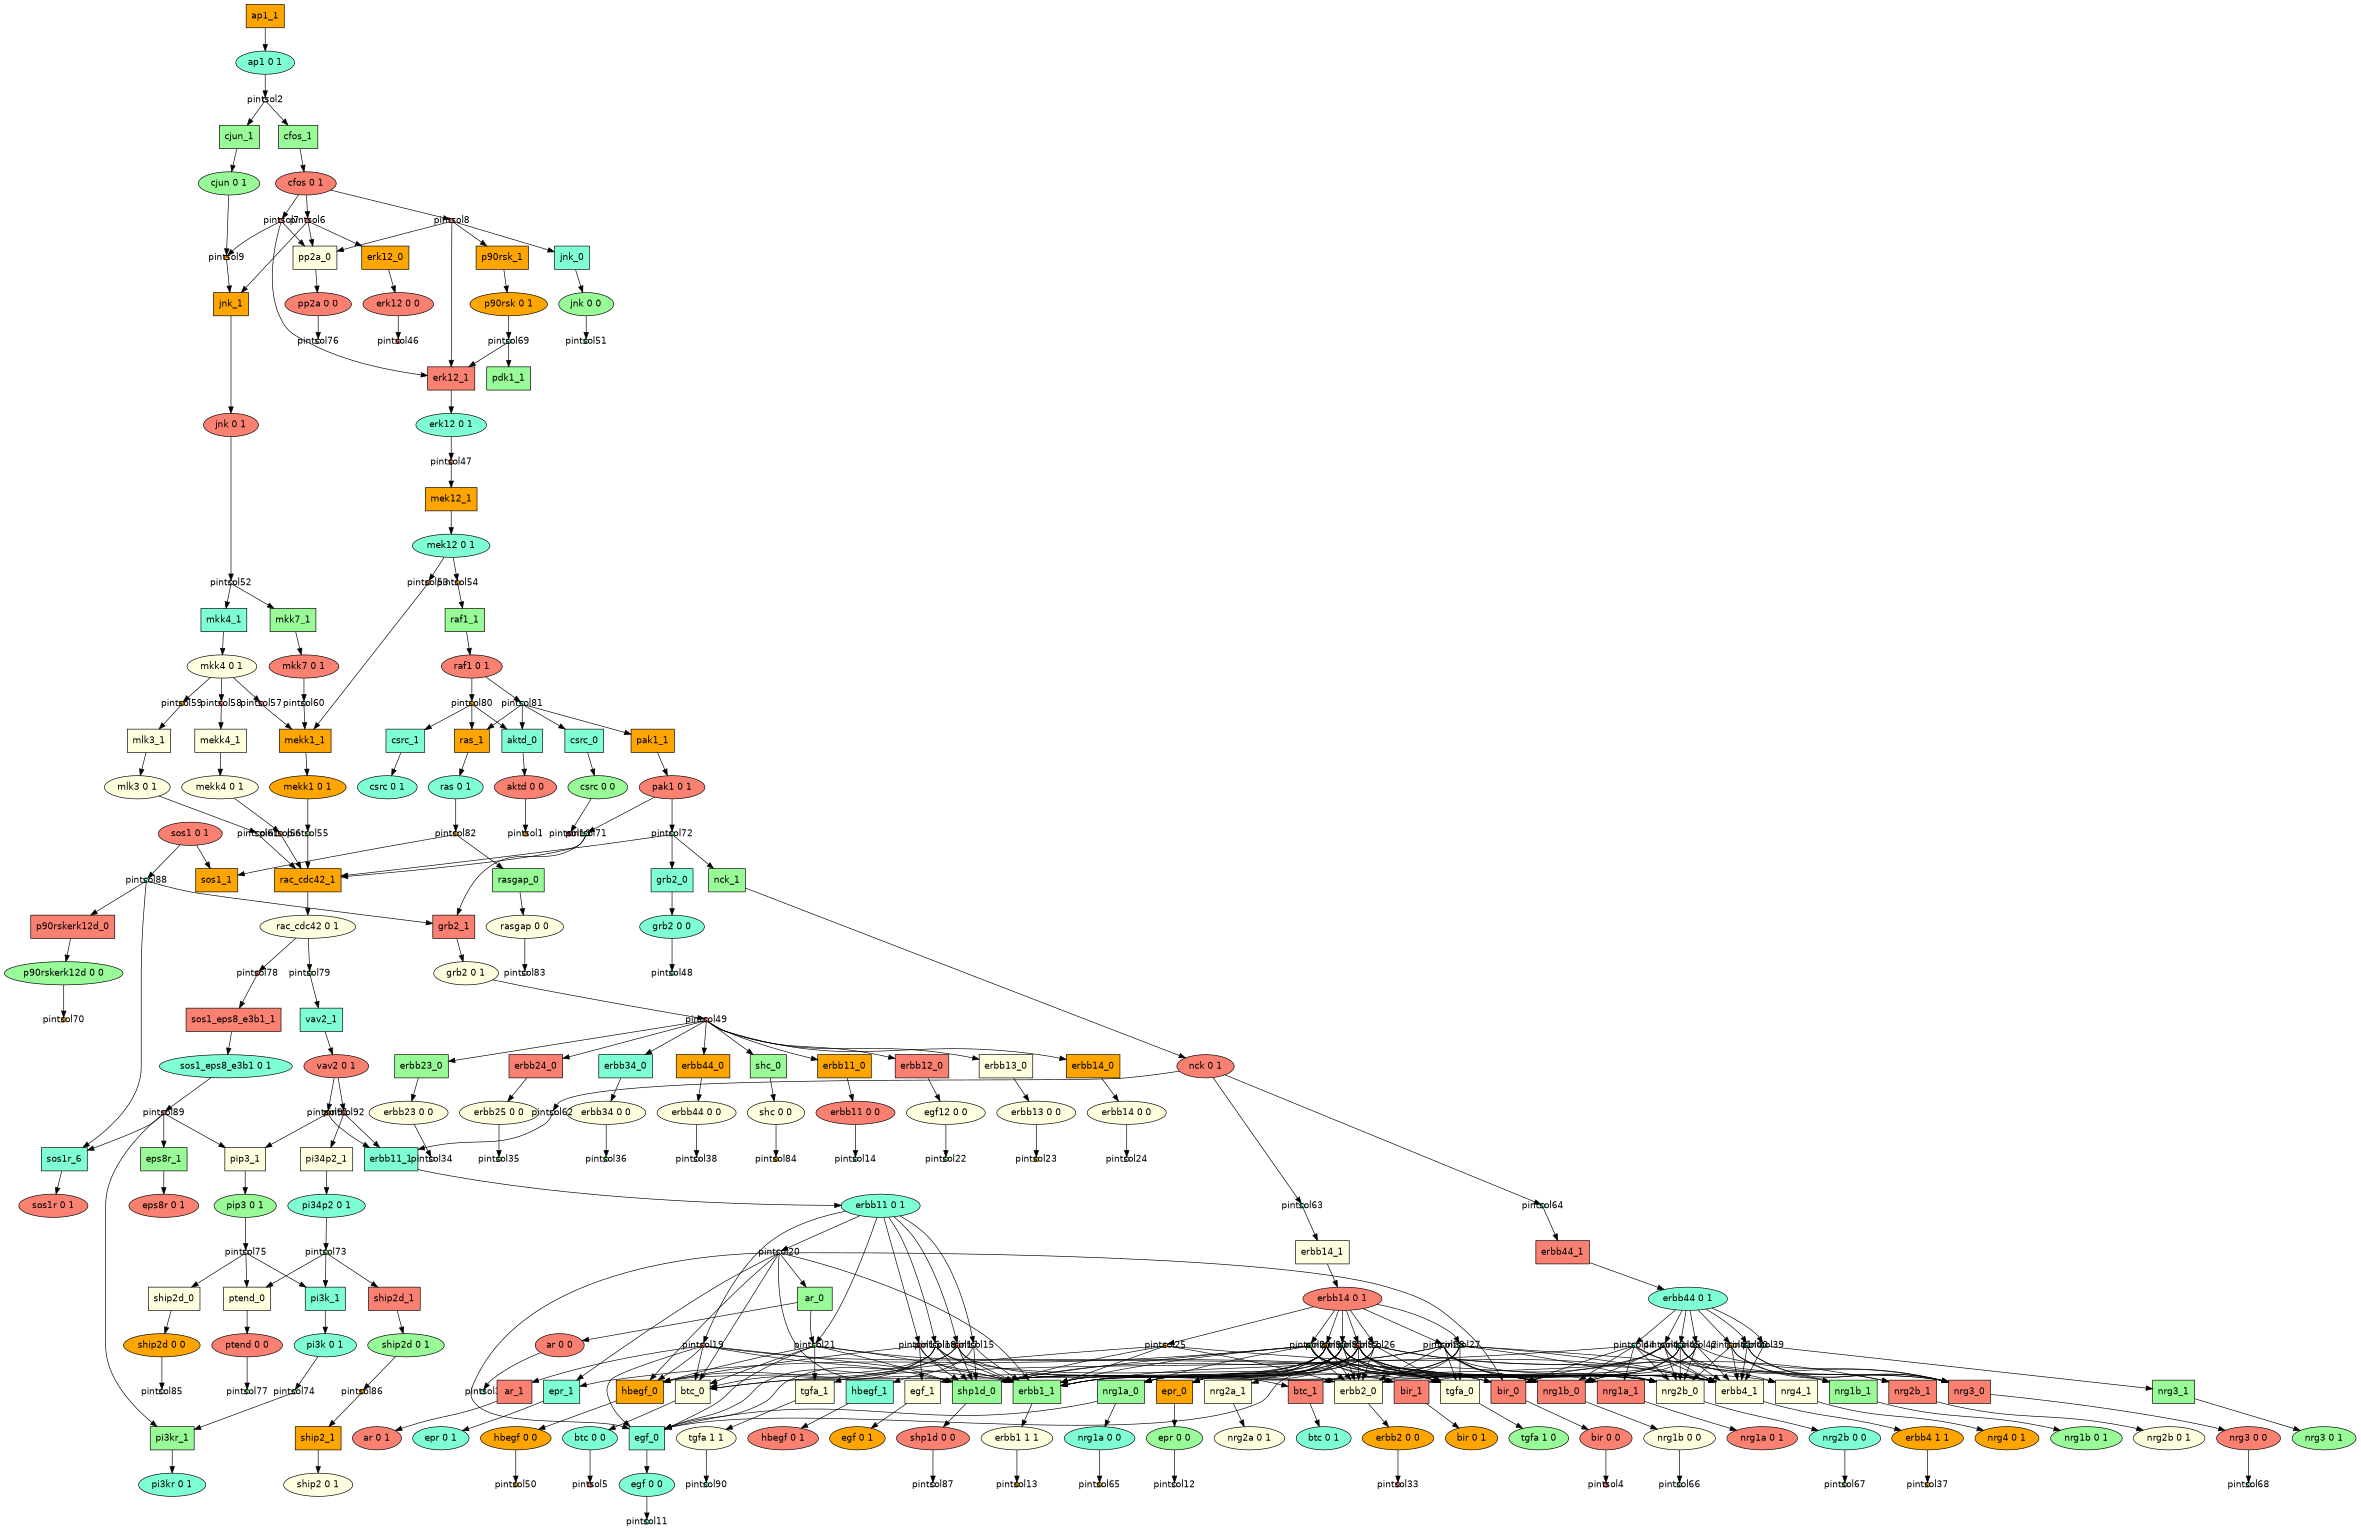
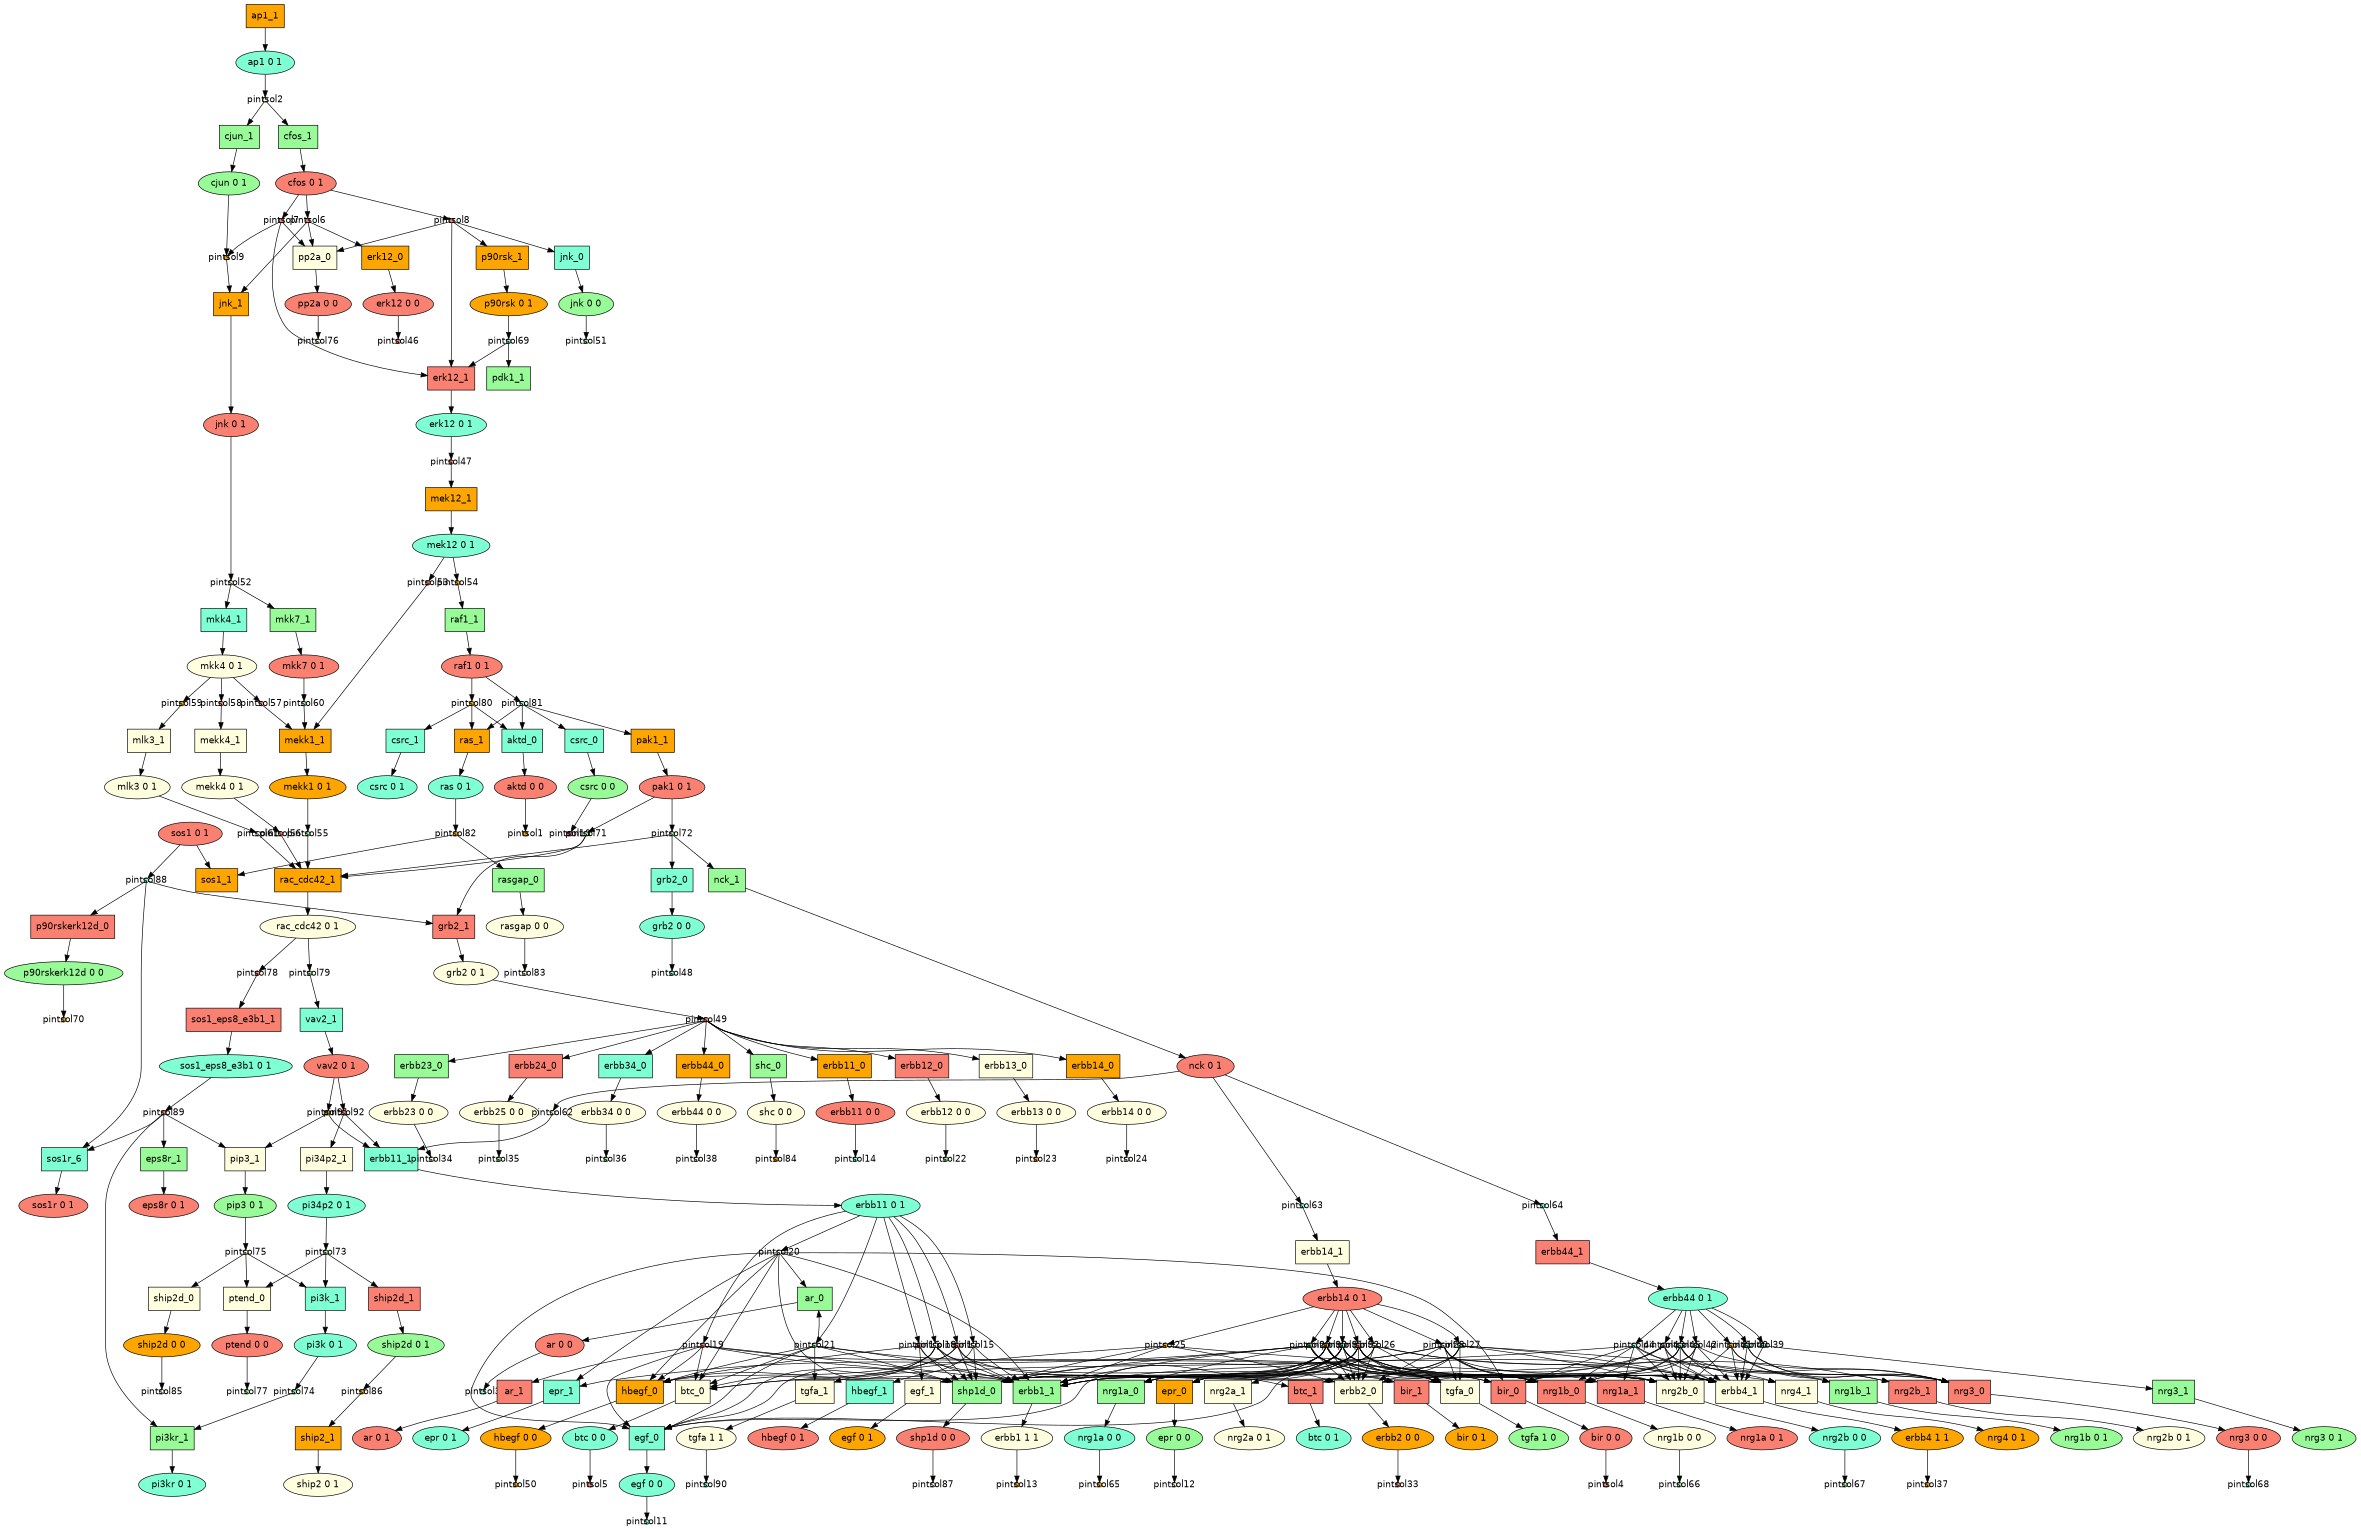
(946, 1113) -> (946, 1113)
(810, 1324) -> (819, 1331)
(884, 1412) -> (1017, 1415)
